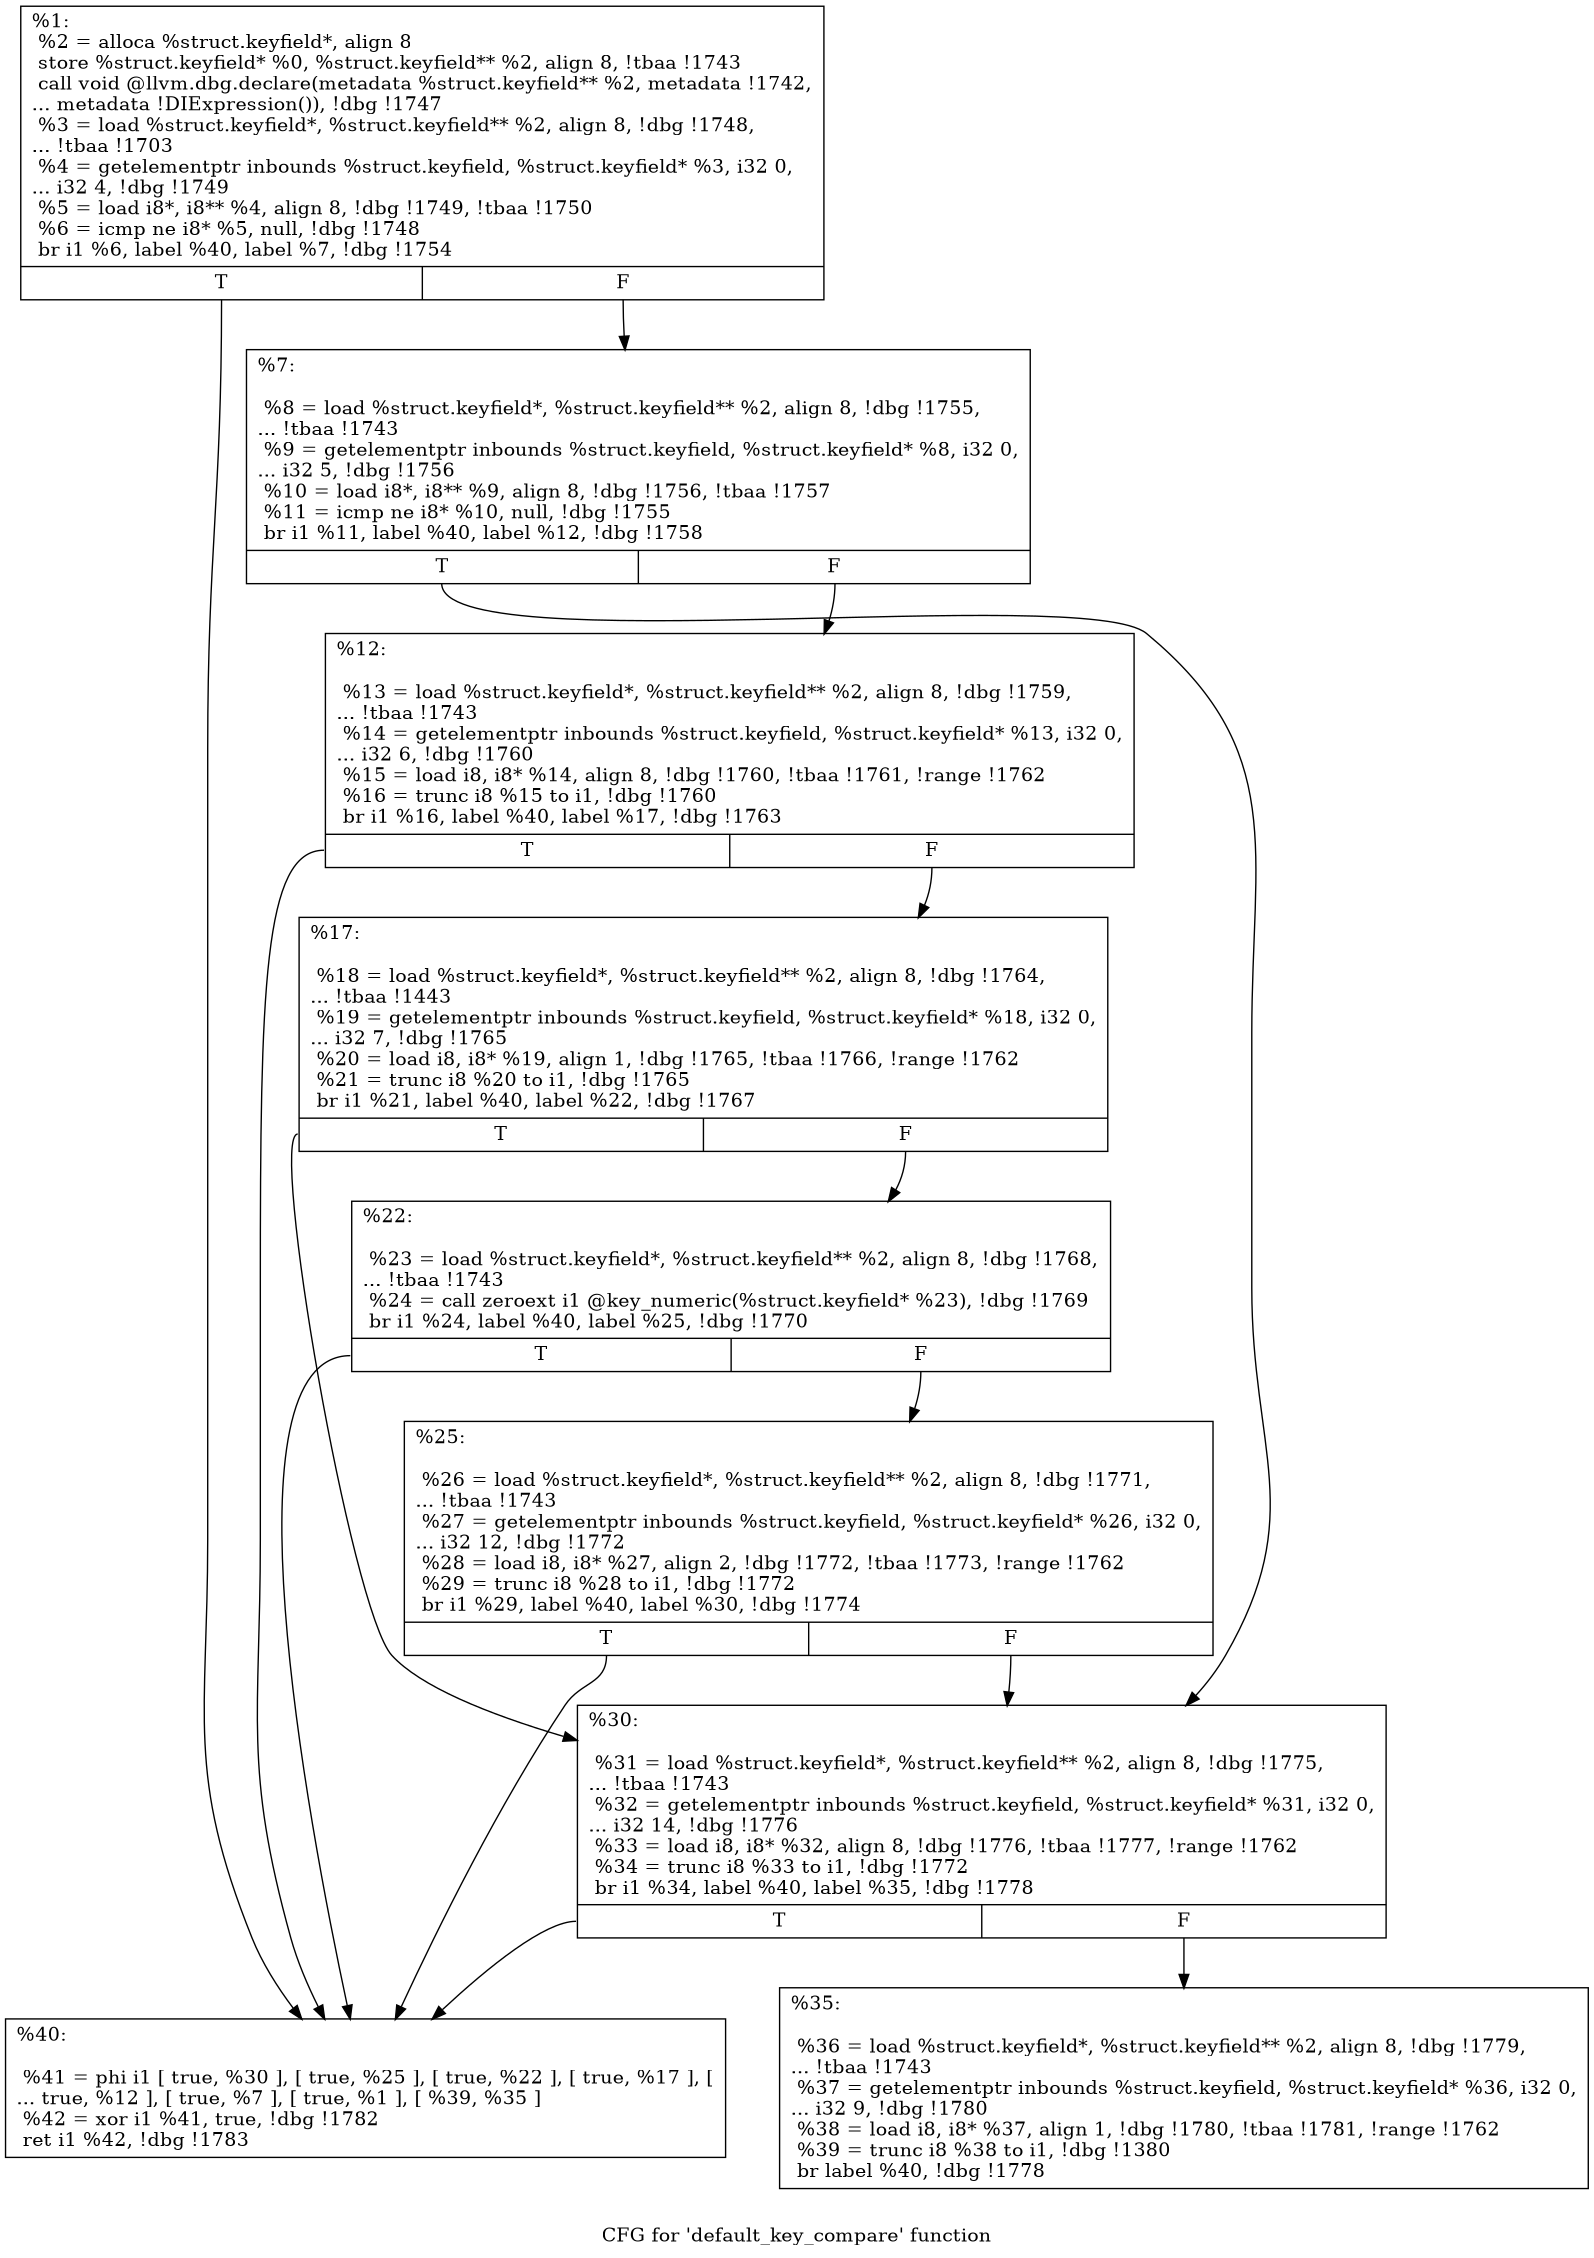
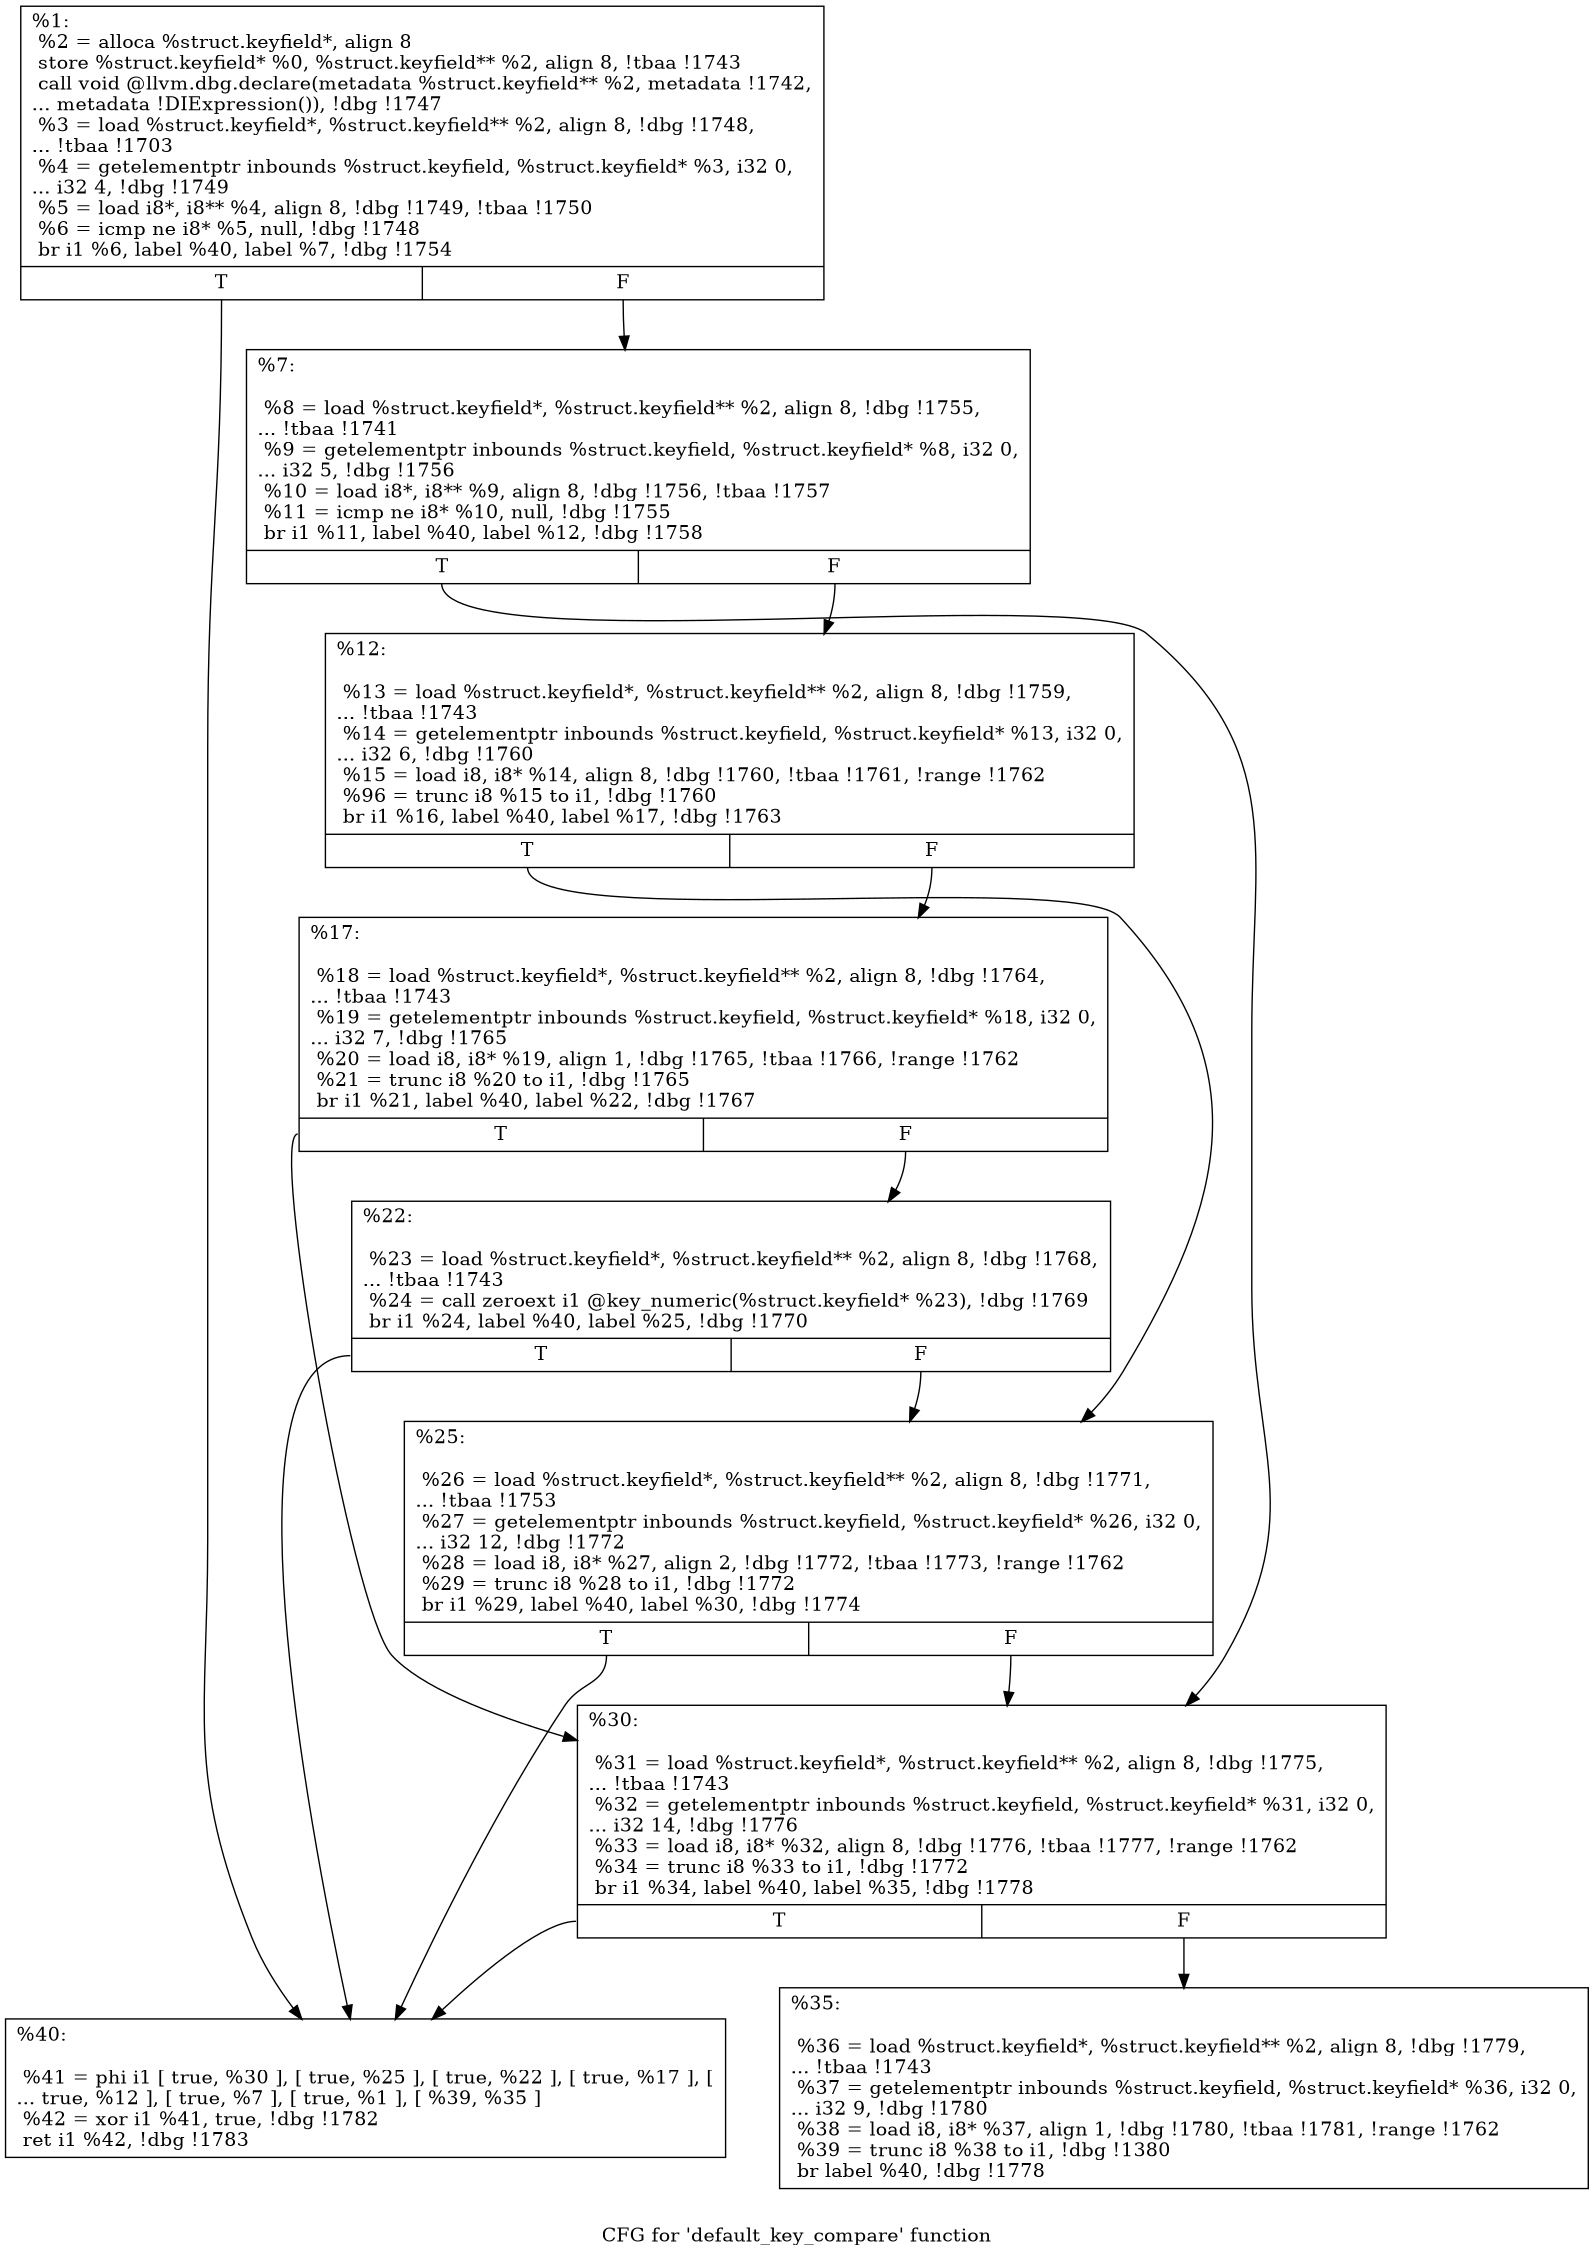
(329, 429) -> (329, 429)
(527, 796) -> (527, 796)
(381, 997) -> (381, 997)
(260, 1422) -> (1095, 909)
(487, 1501) -> (487, 1501)
